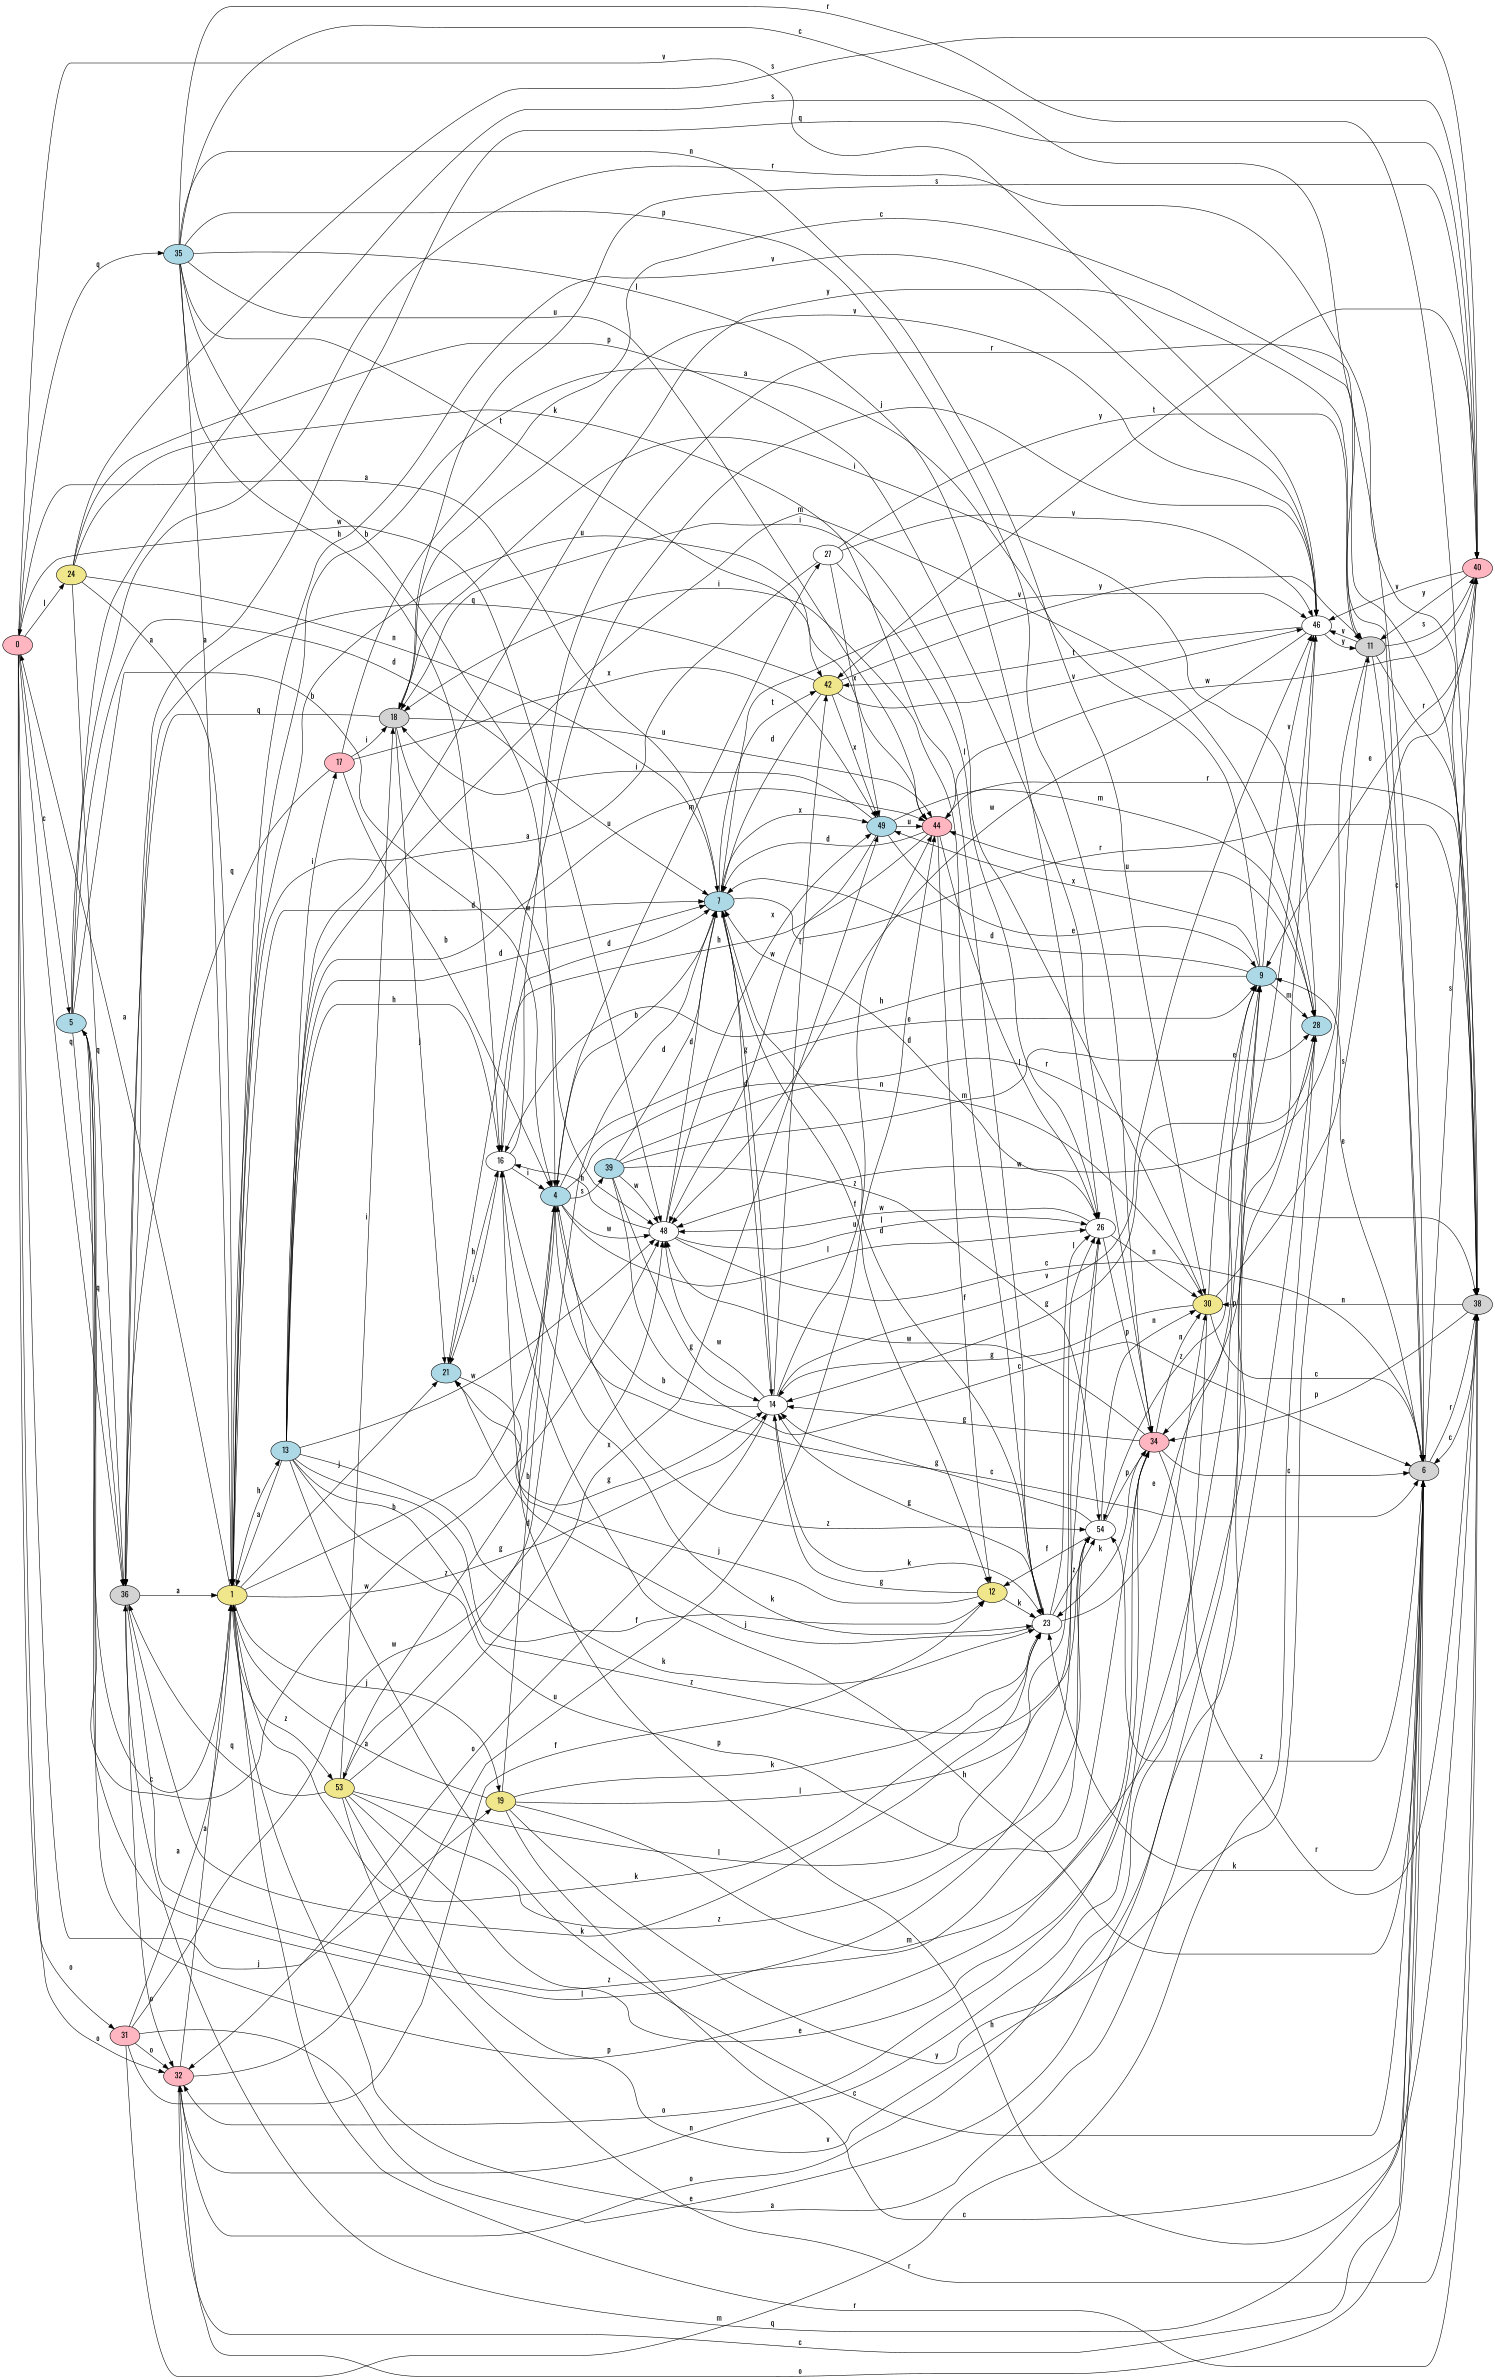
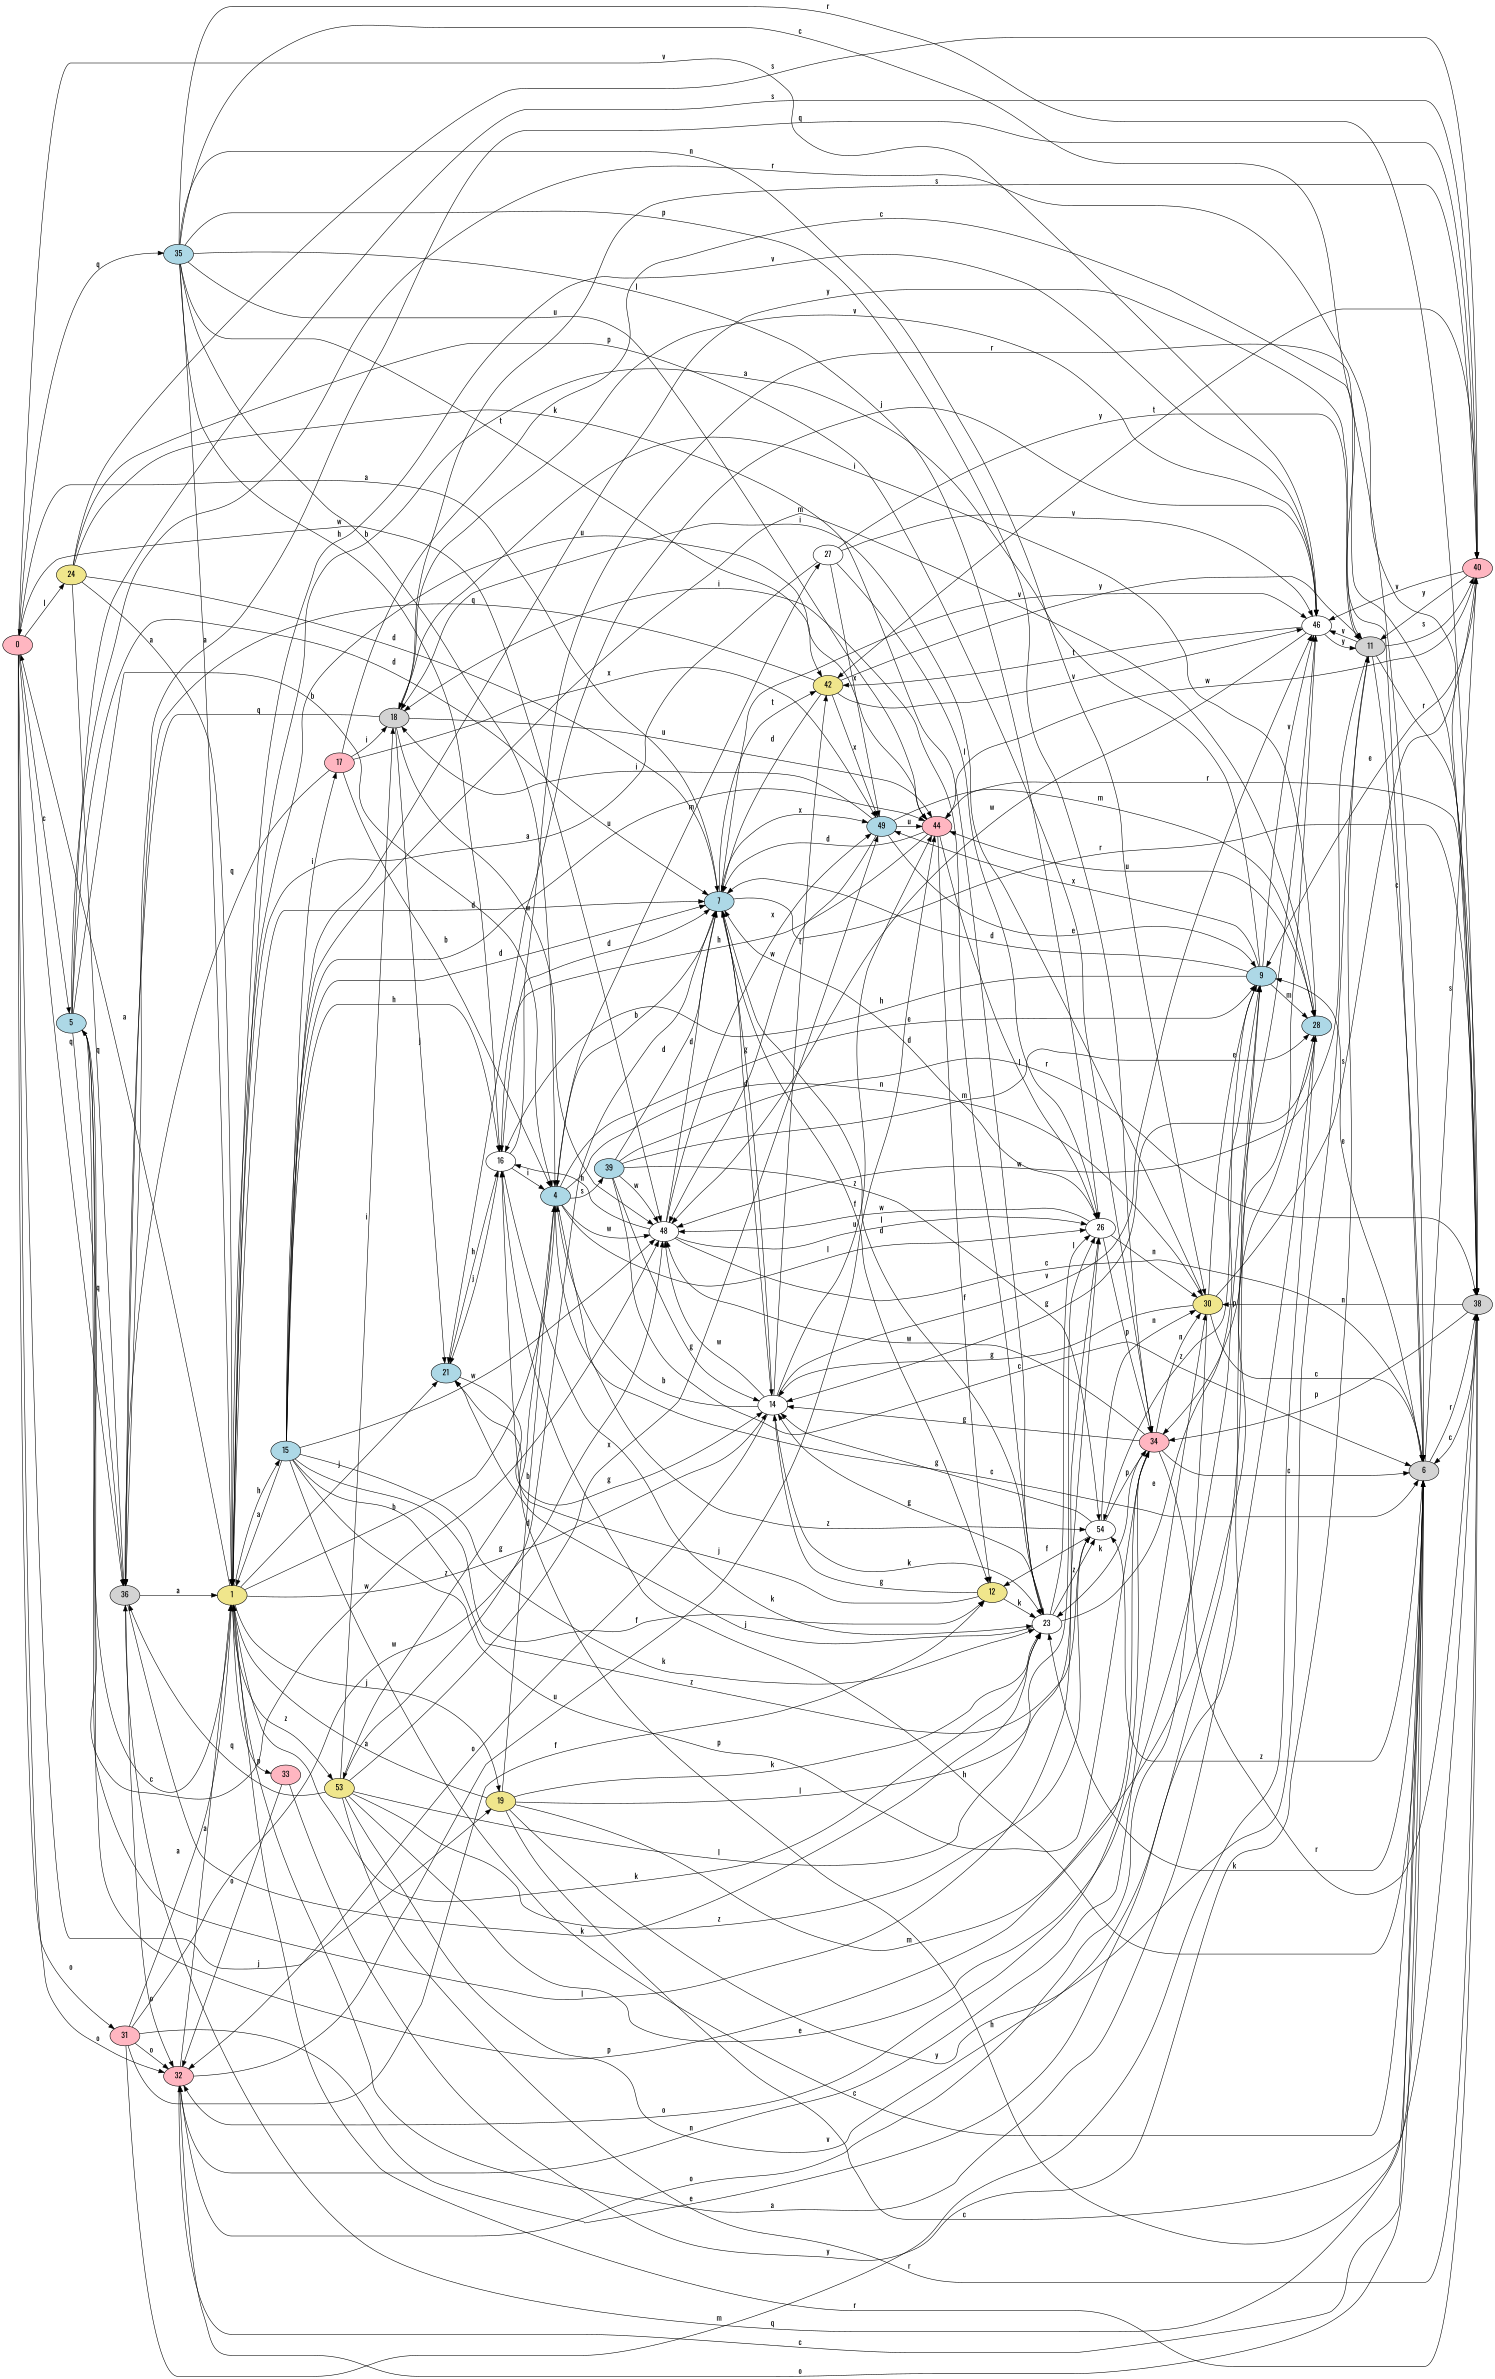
(394, 638) -> (394, 638)
(286, 1451) -> (286, 1451)
none -> (286, 1775)
(629, 1984) -> none
